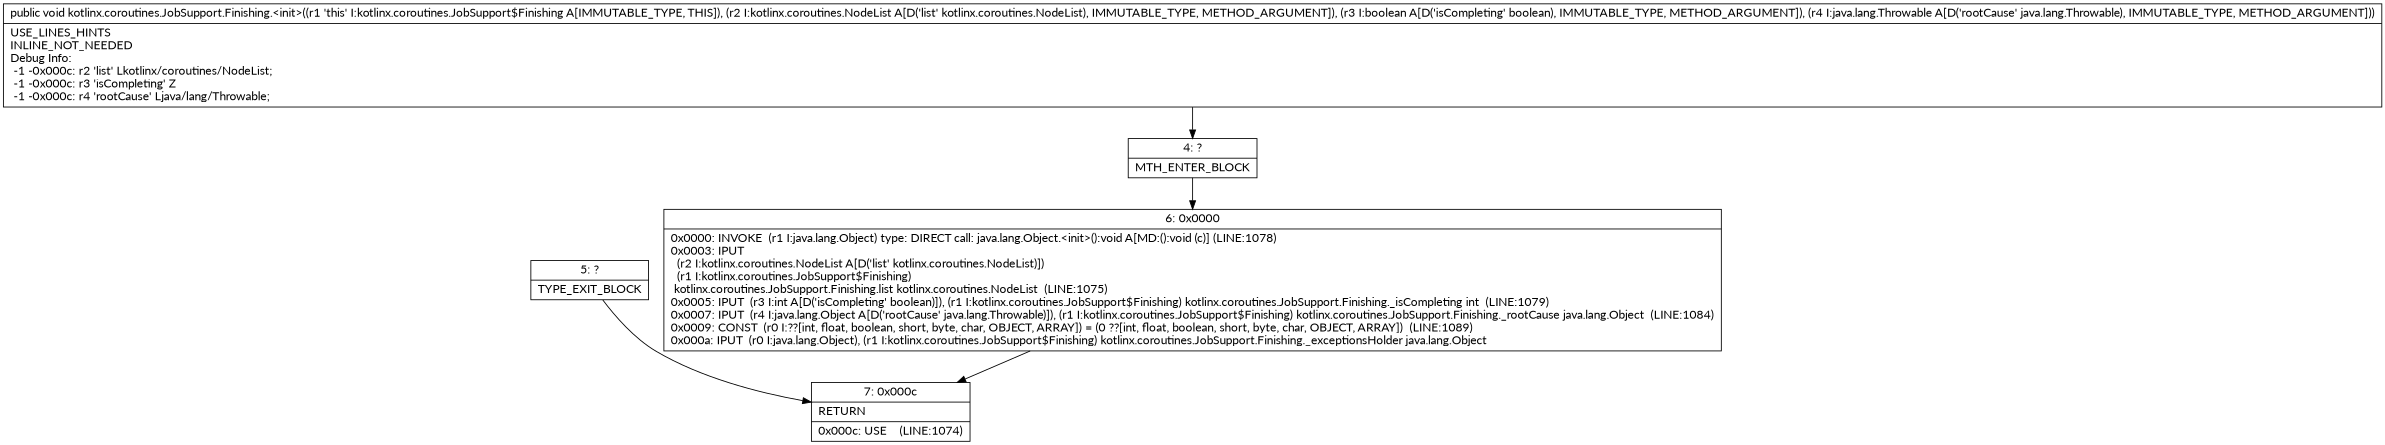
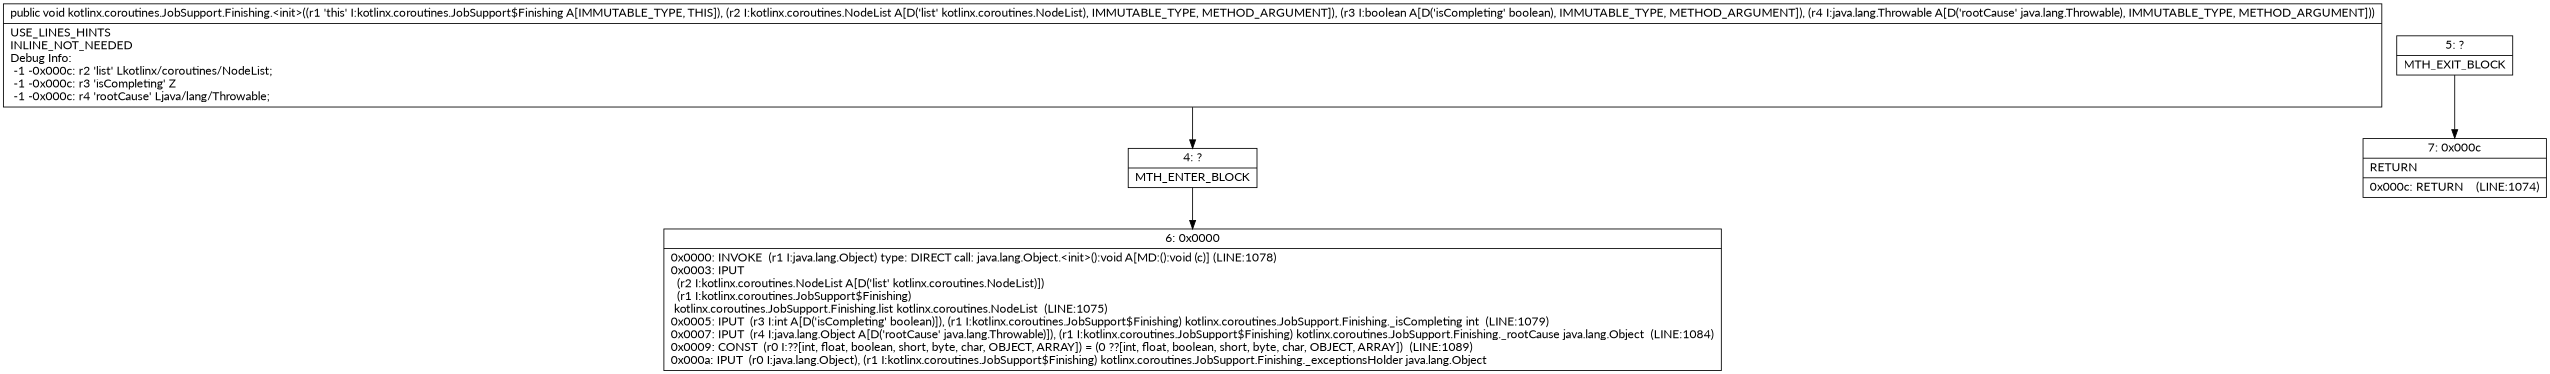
(590, 290) -> (2455, 65)
(998, 365) -> none
(891, 431) -> (2455, 187)
